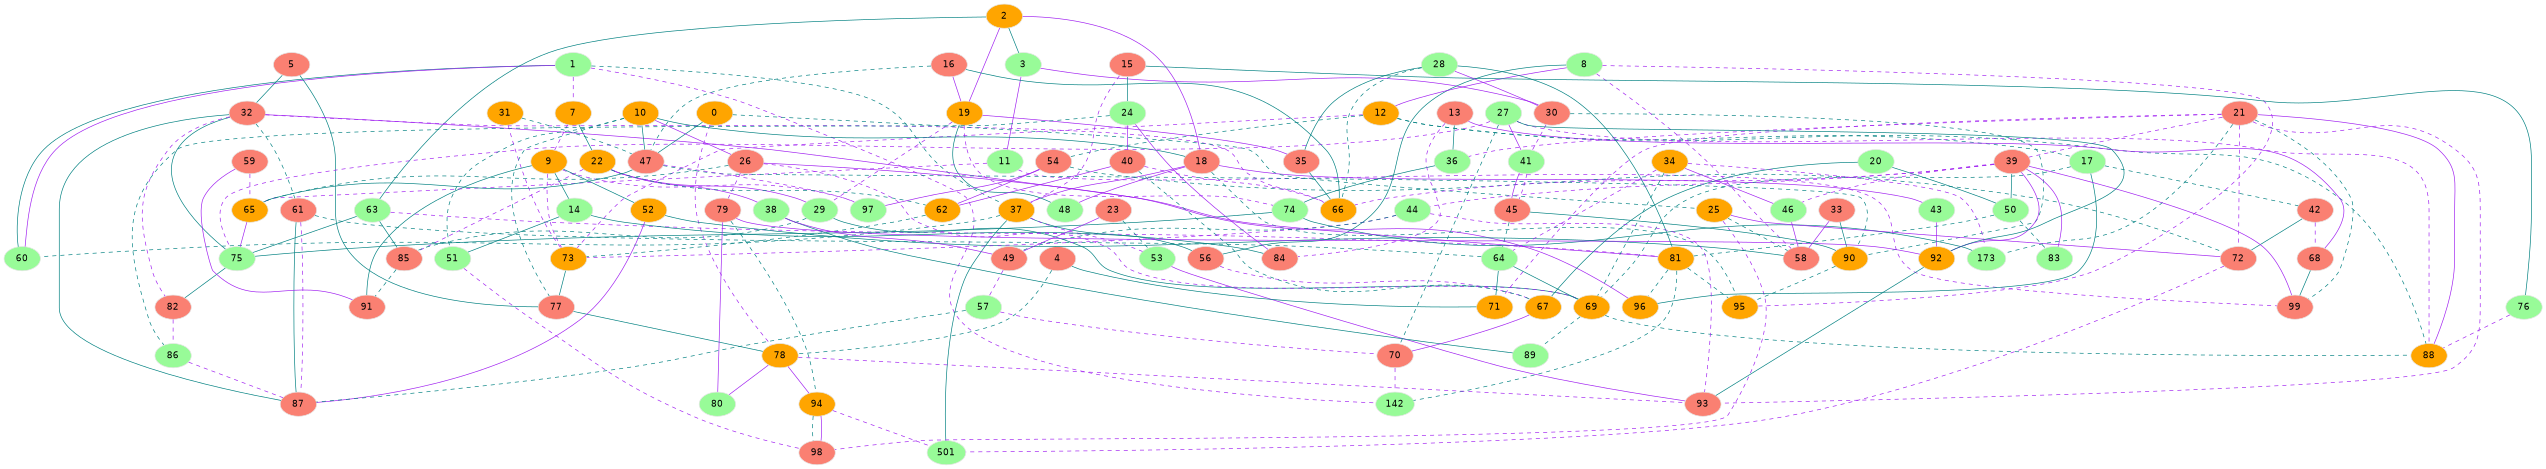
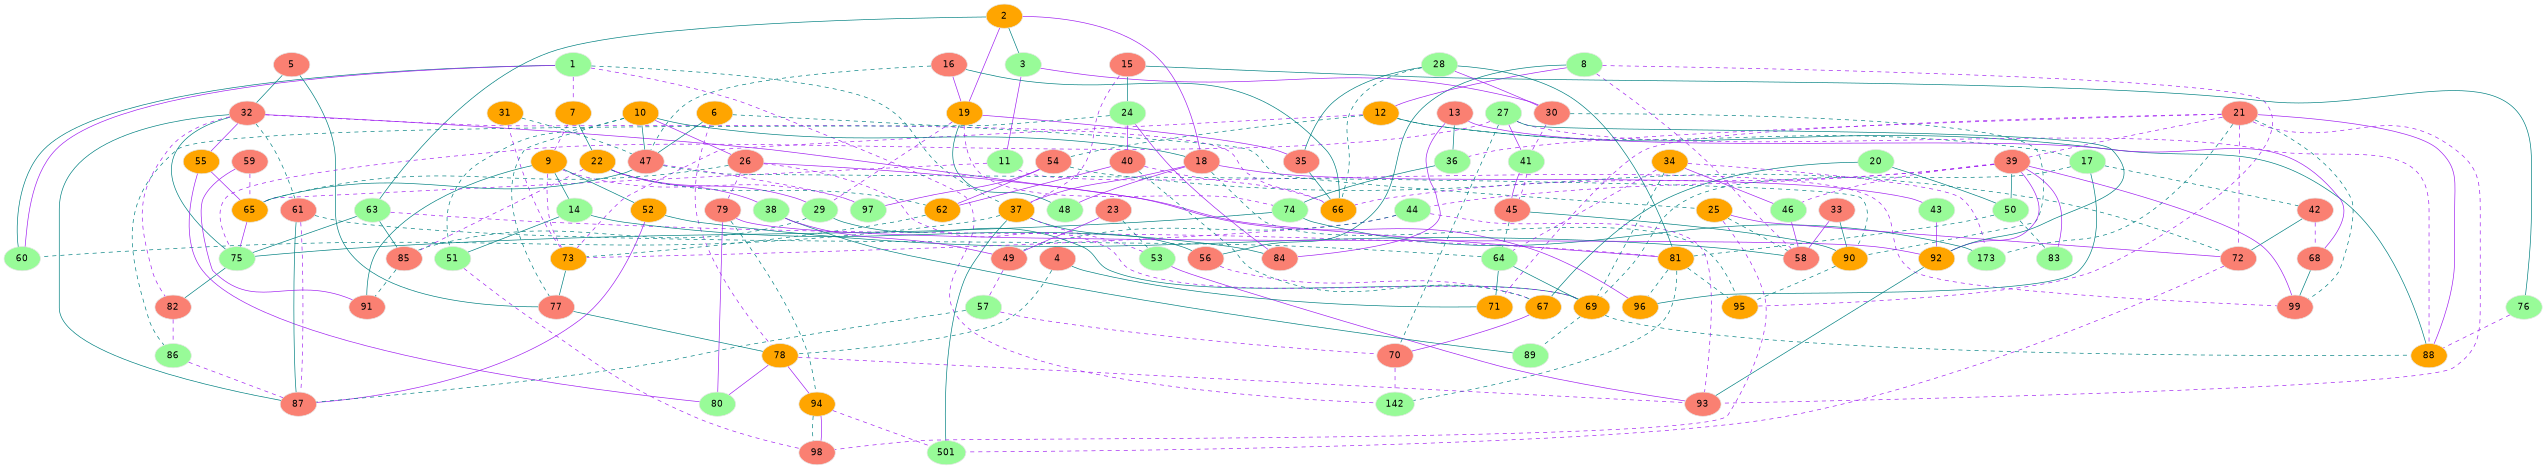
(715, 113) -> (715, 113)
(1959, 137) -> (1959, 137)
none -> (201, 162)
(1437, 222) -> (1437, 222)
